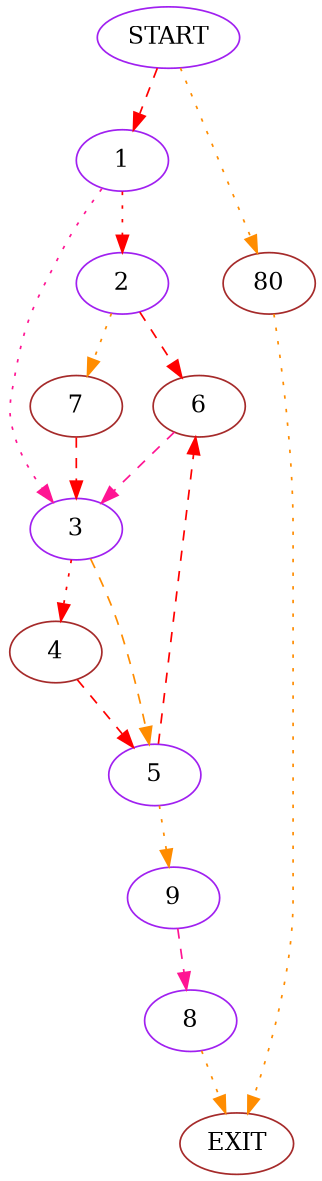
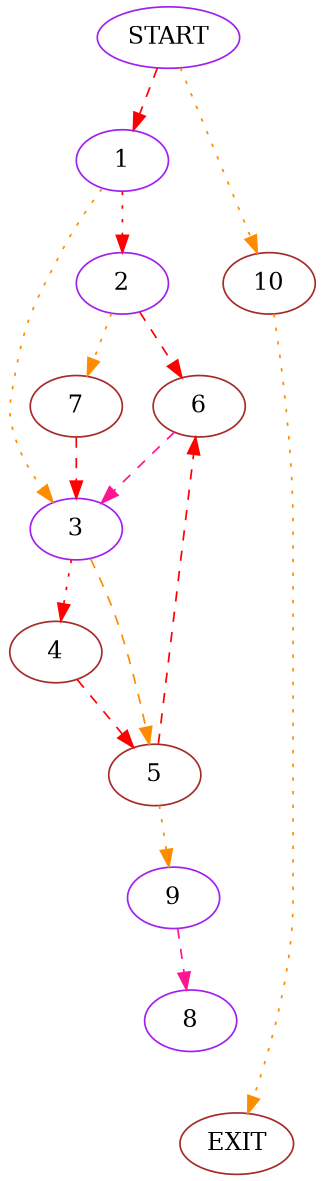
(269, 283) -> (269, 283)
(25, 333) -> (25, 333)
(155, 775) -> (155, 775)
(211, 1074) -> none
